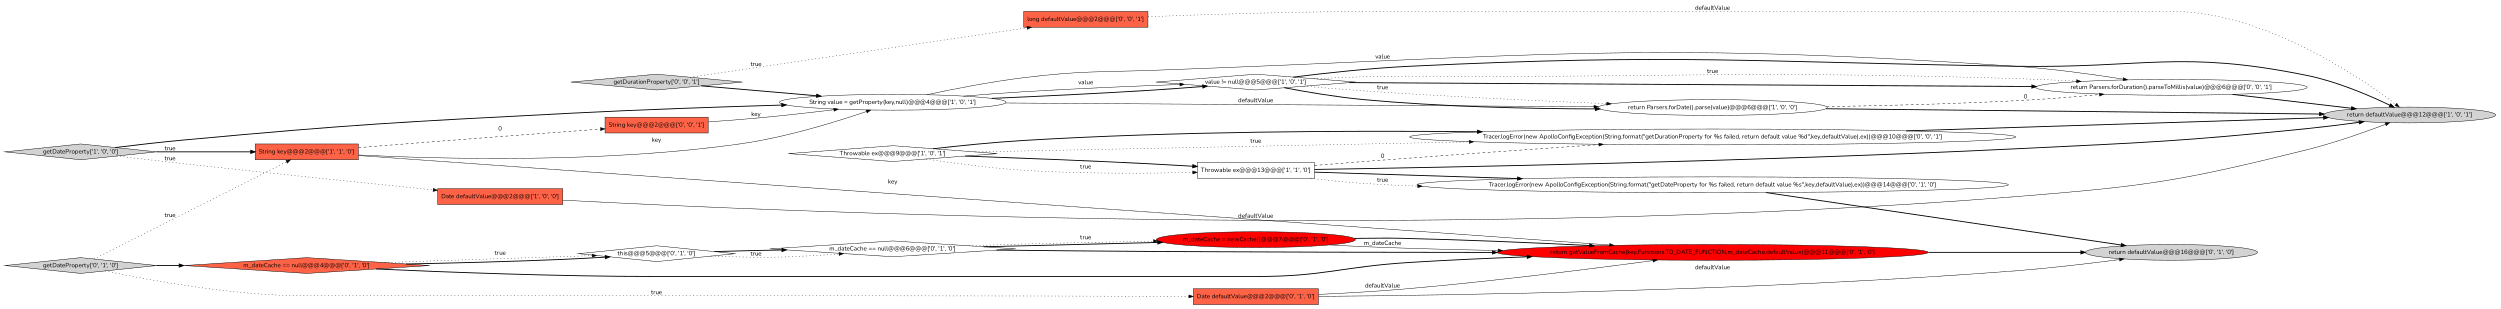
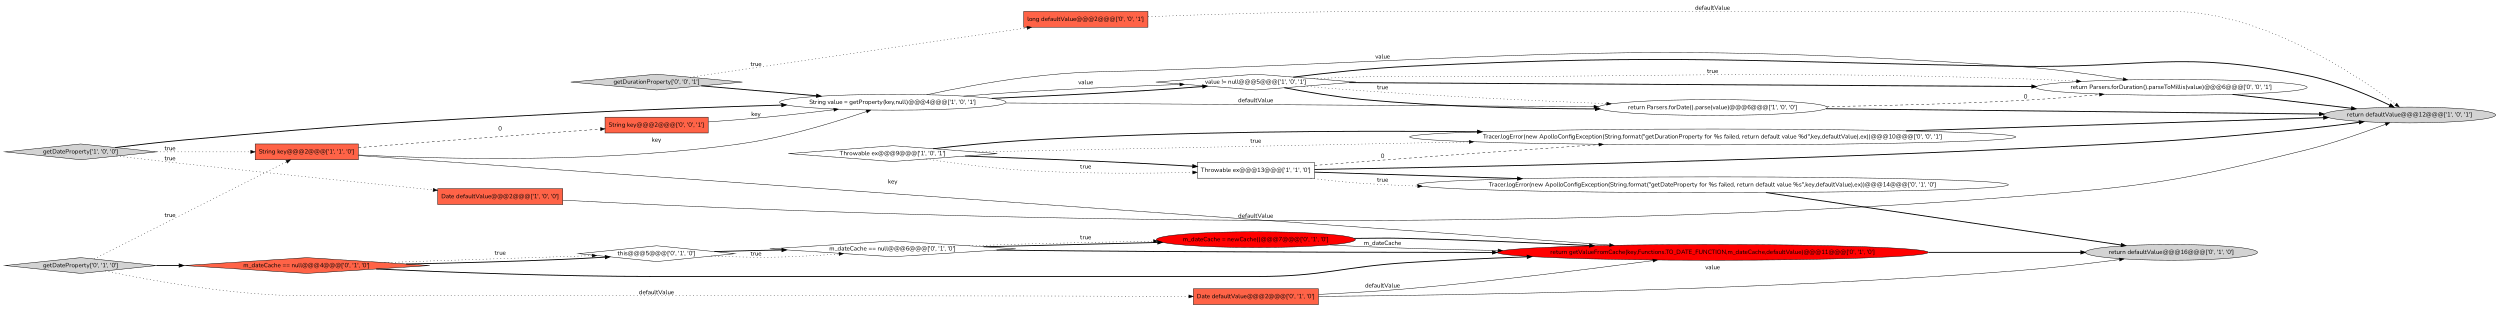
(204, 152) -> (204, 152)
(1713, 268) -> (1713, 268)
(657, 293) -> (657, 293)
